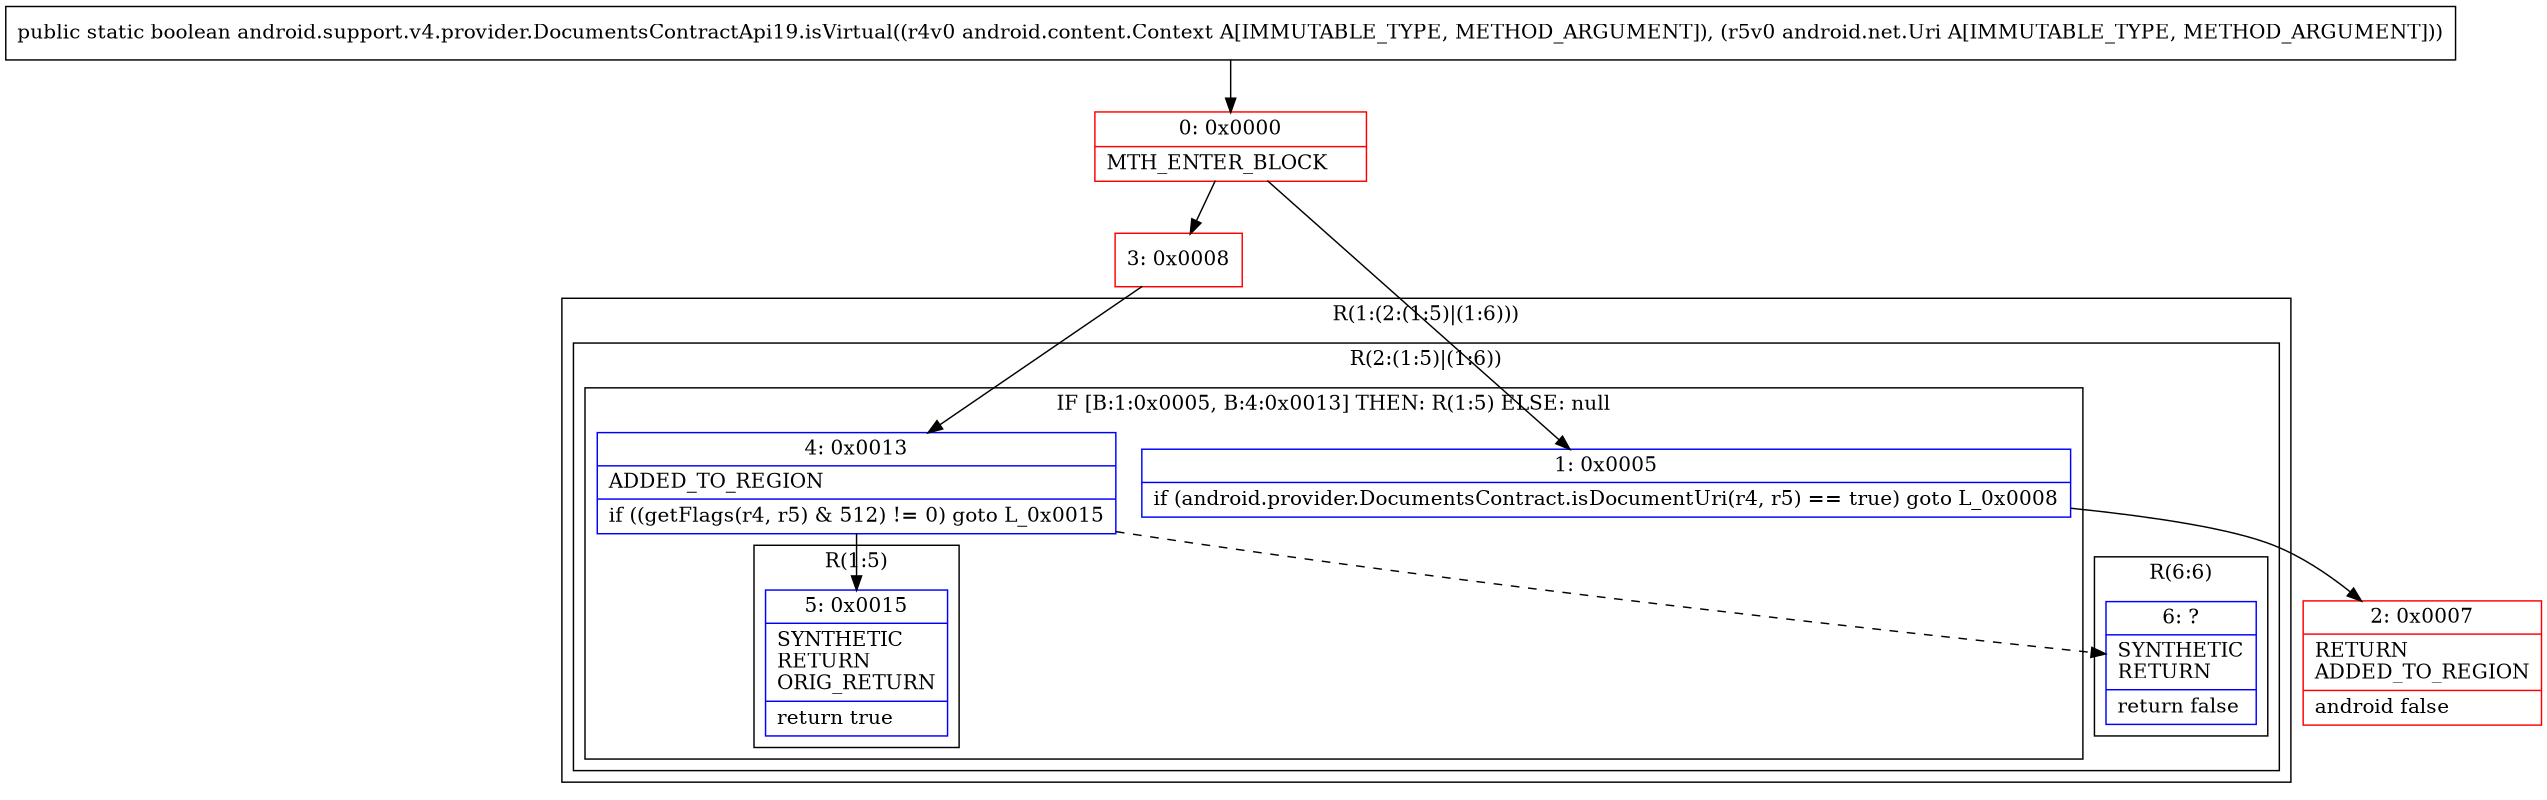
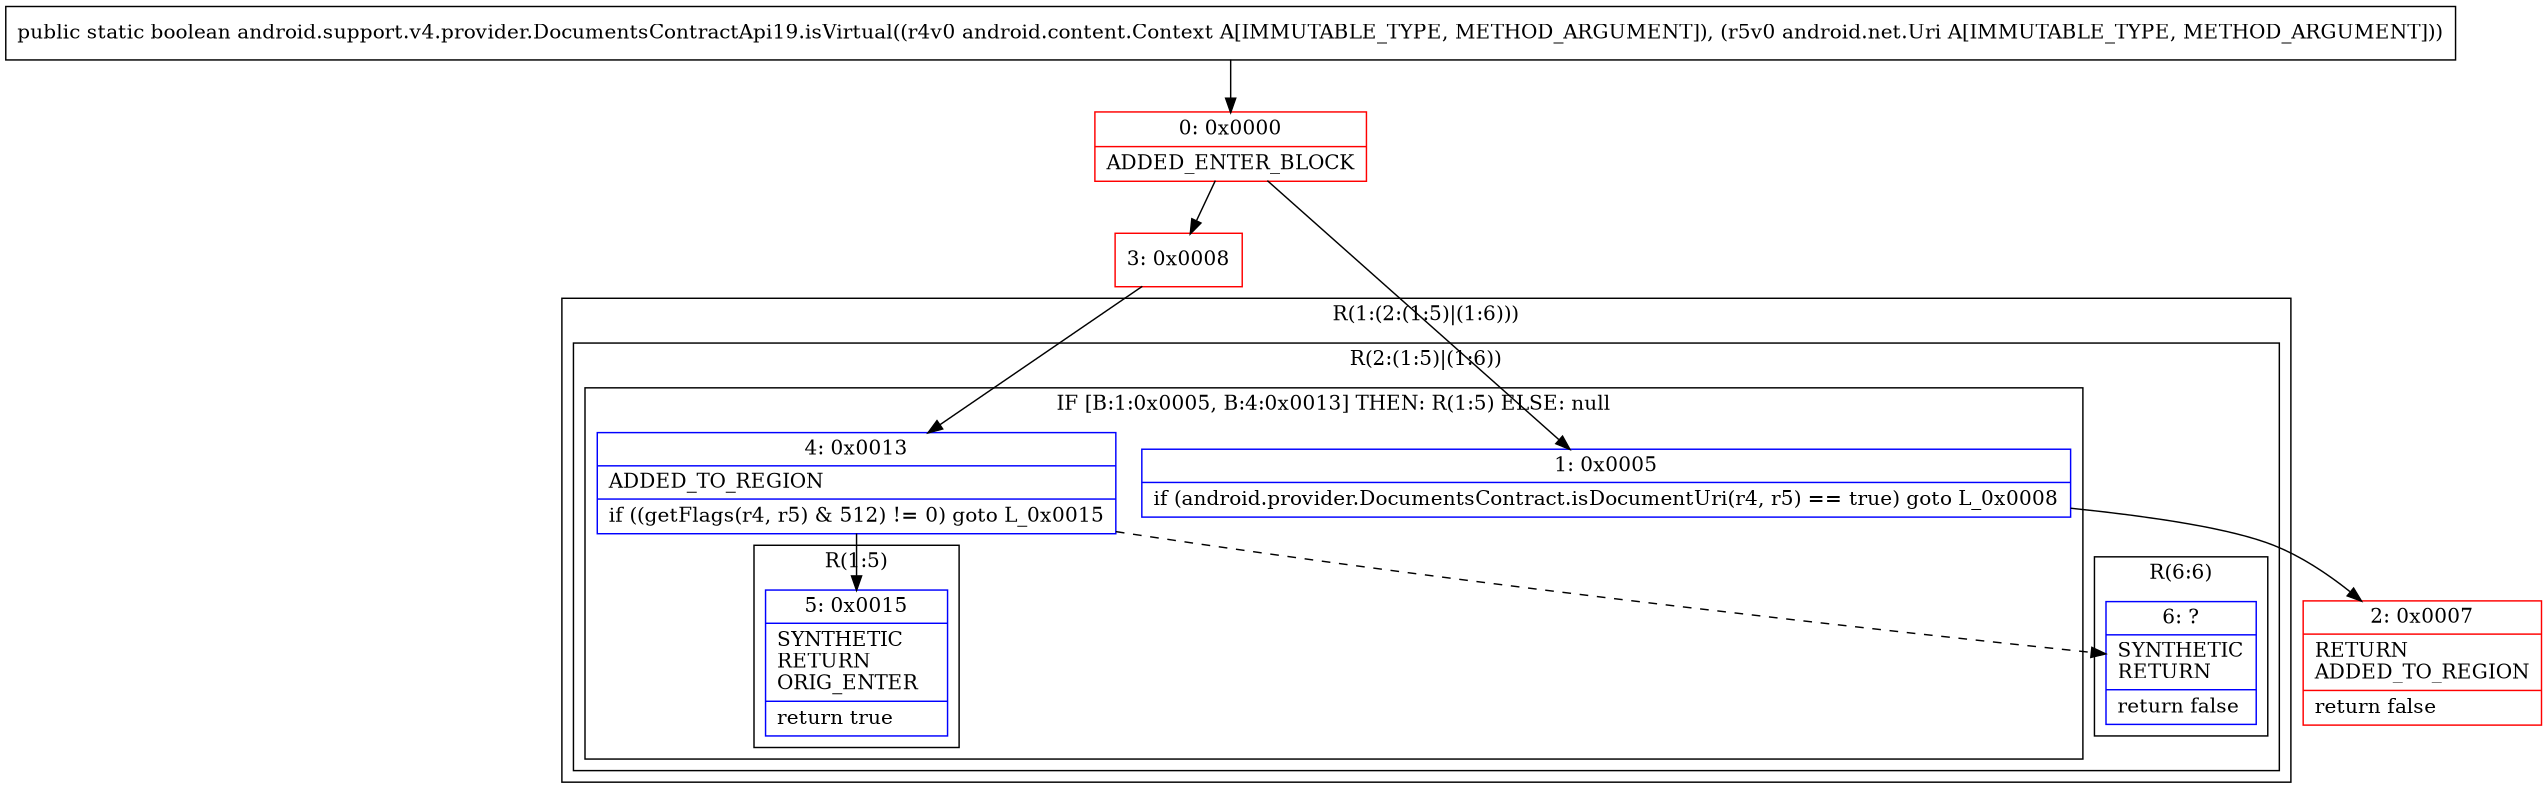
(1218, 163) -> (1231, 163)
(857, 683) -> (848, 683)
(2383, 707) -> (2376, 707)
